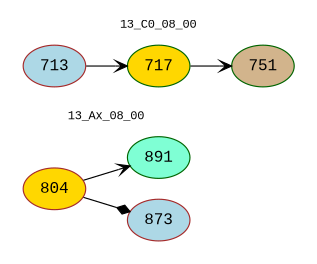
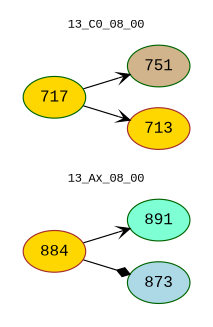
(54, 66) -> (159, 129)
(101, 66) -> (101, 111)
(54, 189) -> (54, 251)
(159, 220) -> (159, 283)
